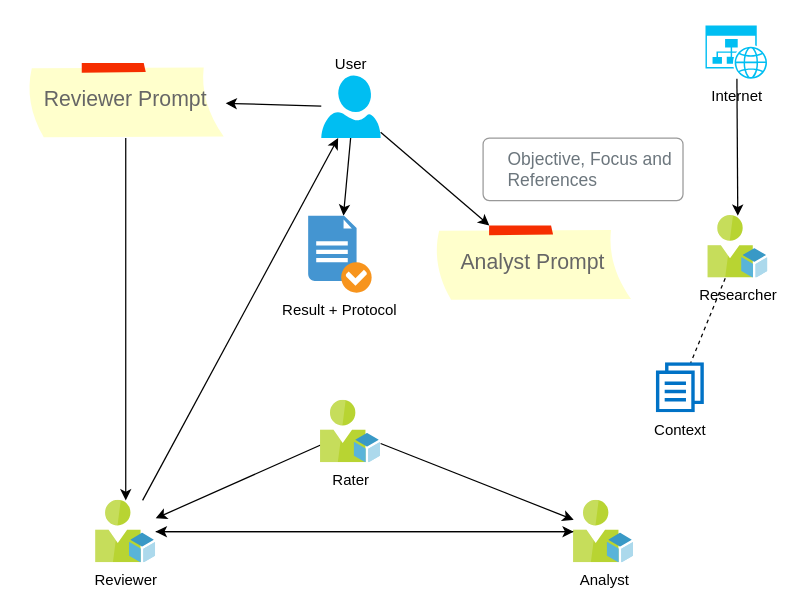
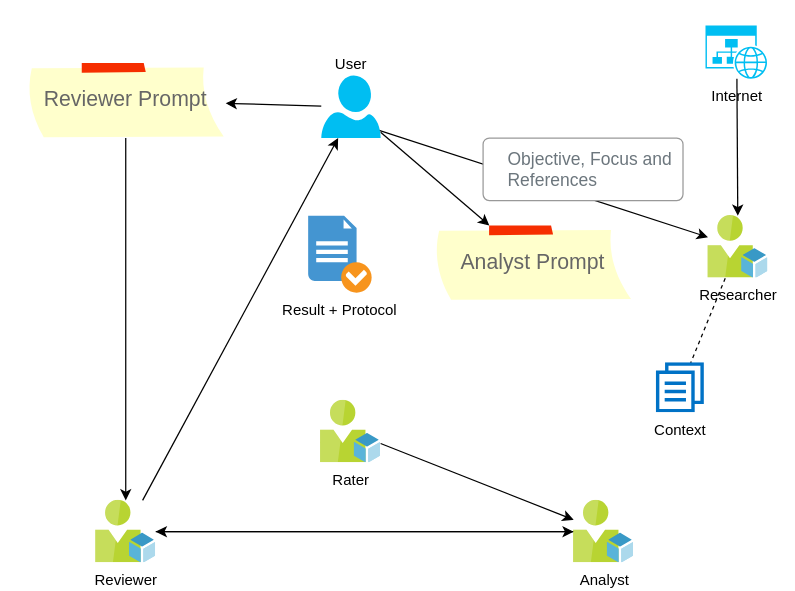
(347, 172) -> (430, 147)
(242, 480) -> none
